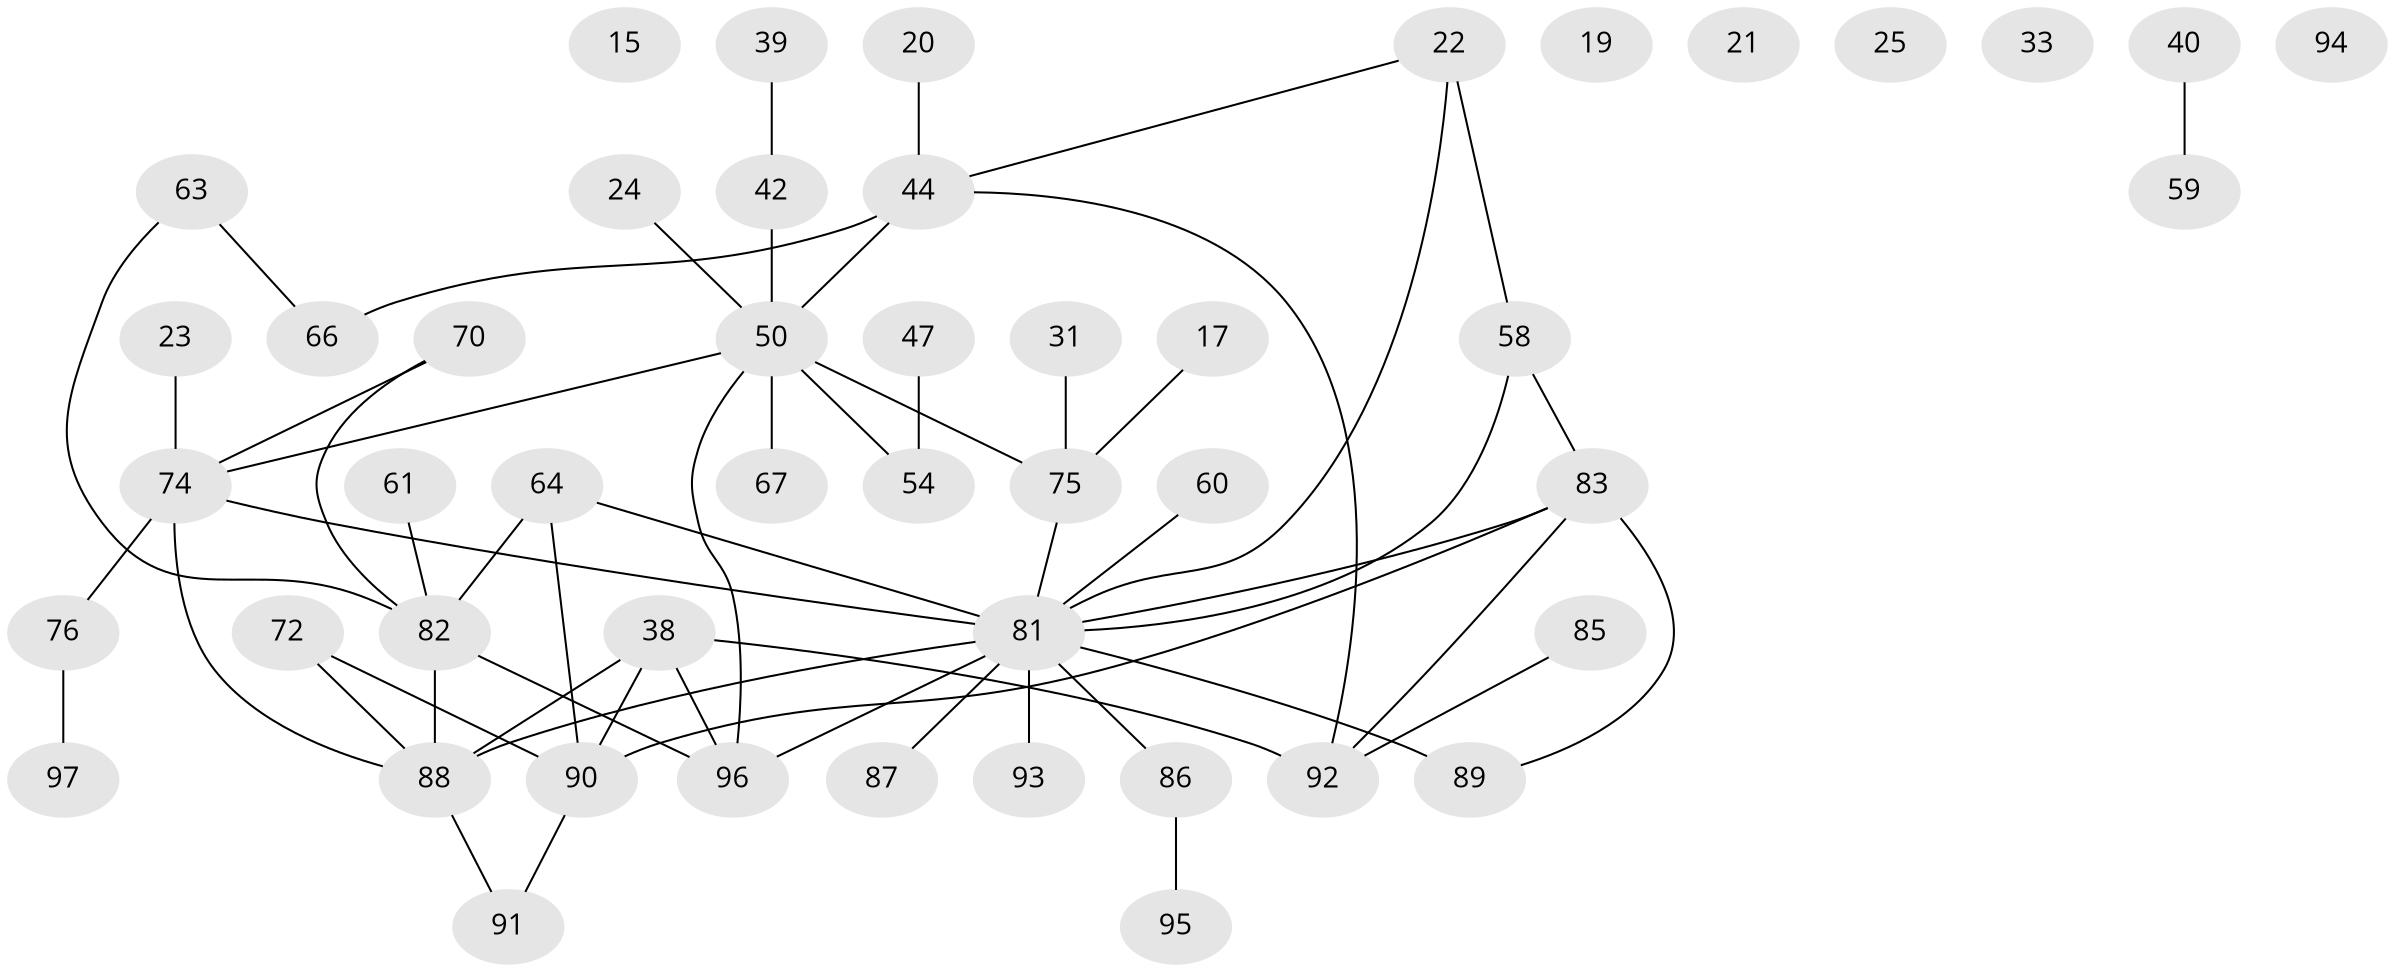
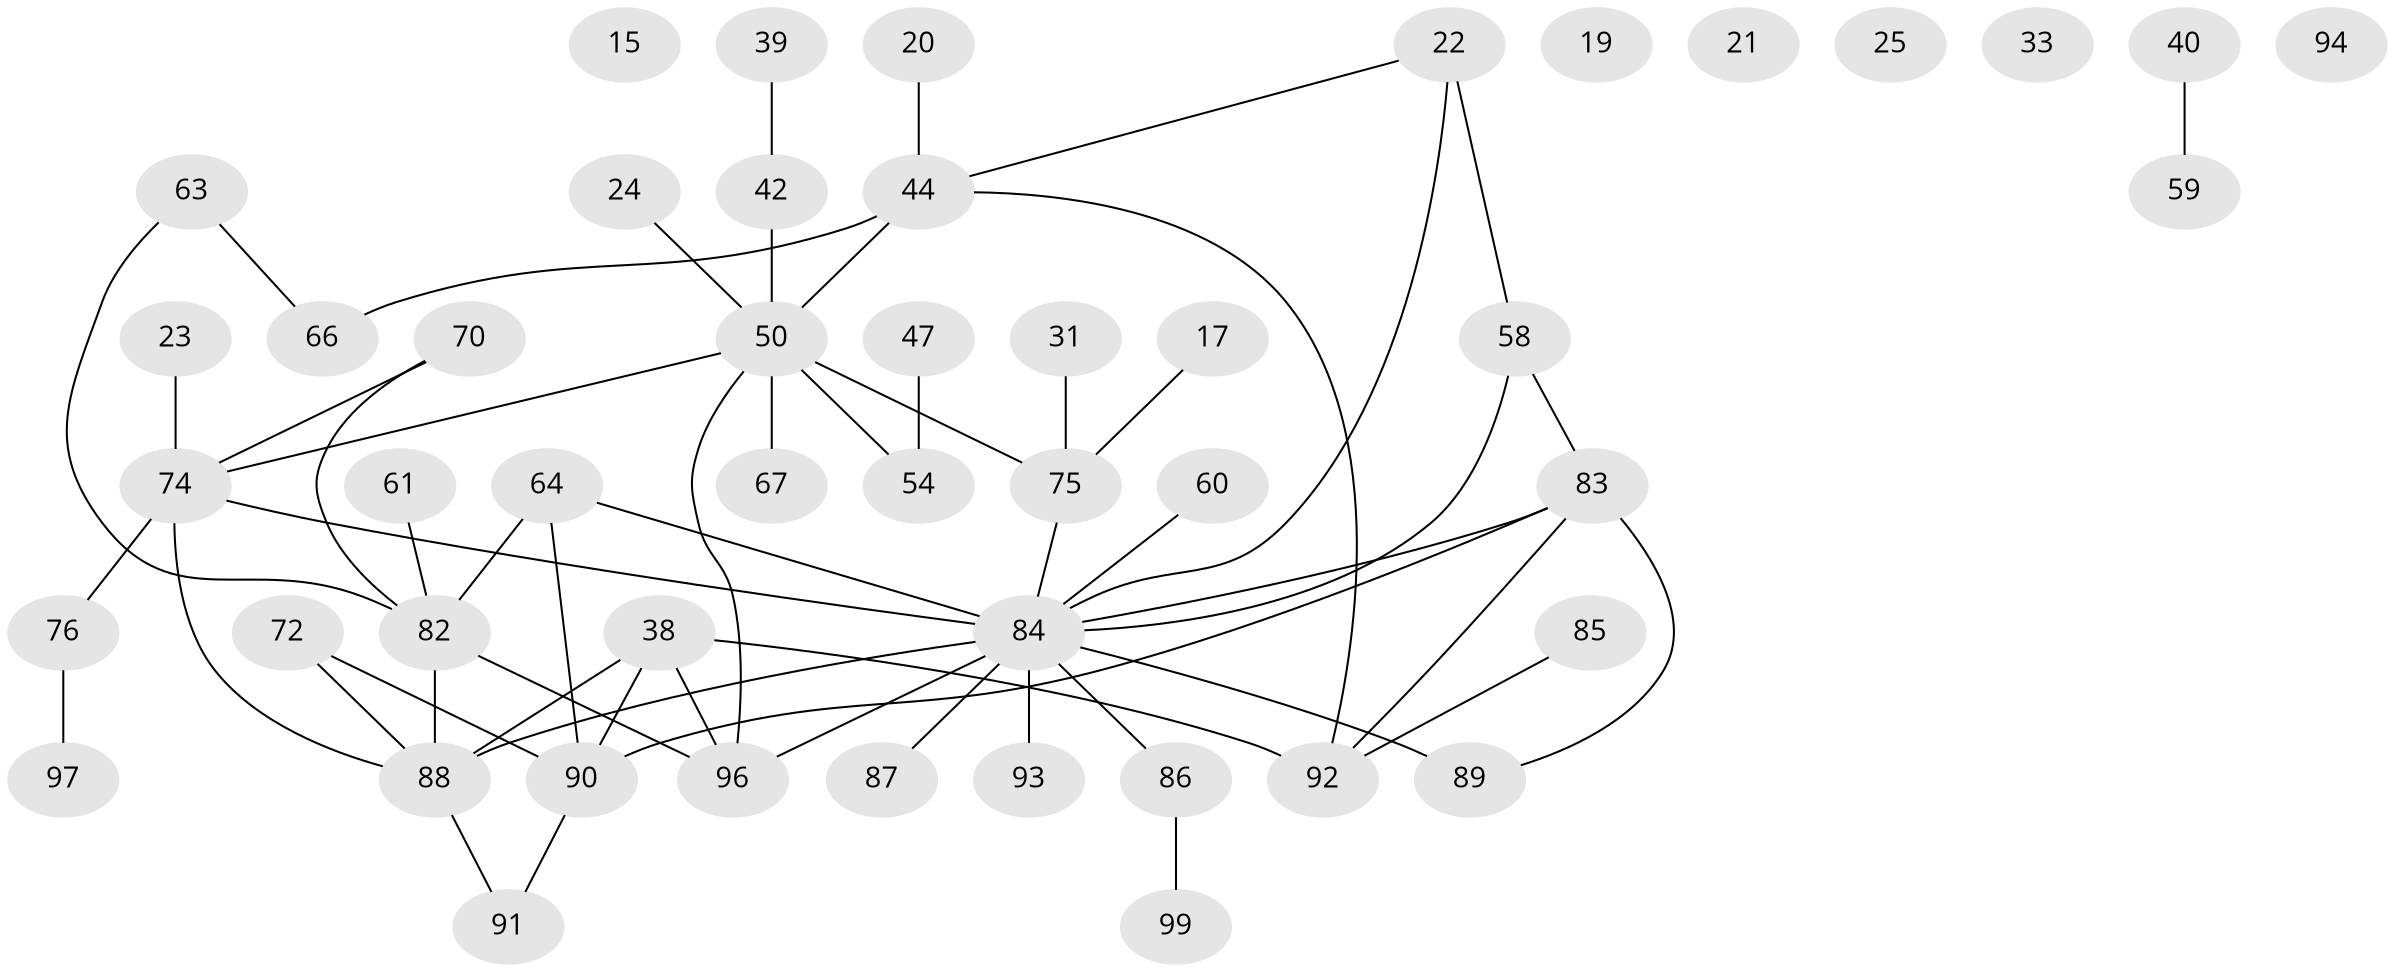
(1029, 633) -> (1029, 633)
(1176, 927) -> (1176, 927)
